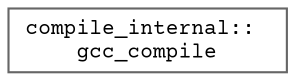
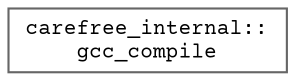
(148, 40) -> (148, 40)
